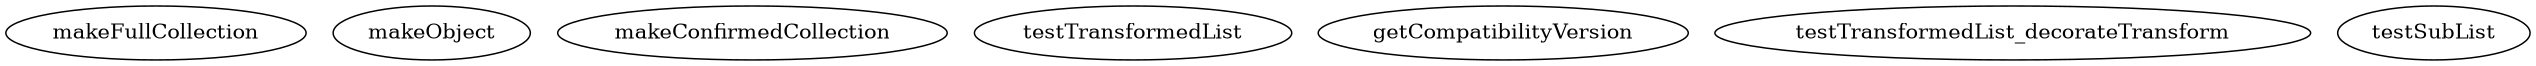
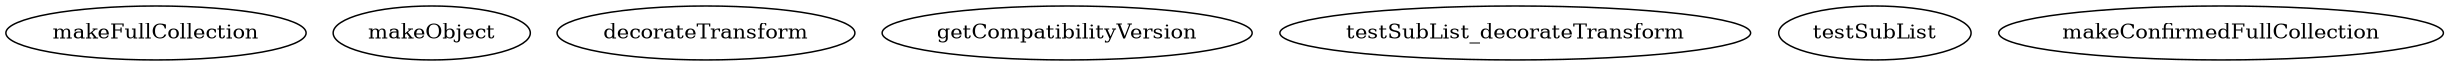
(752, 33) -> none
(1133, 33) -> (706, 33)
(2013, 33) -> (1515, 33)
none -> (2221, 33)
